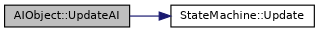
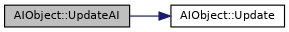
(243, 16) -> (228, 16)
